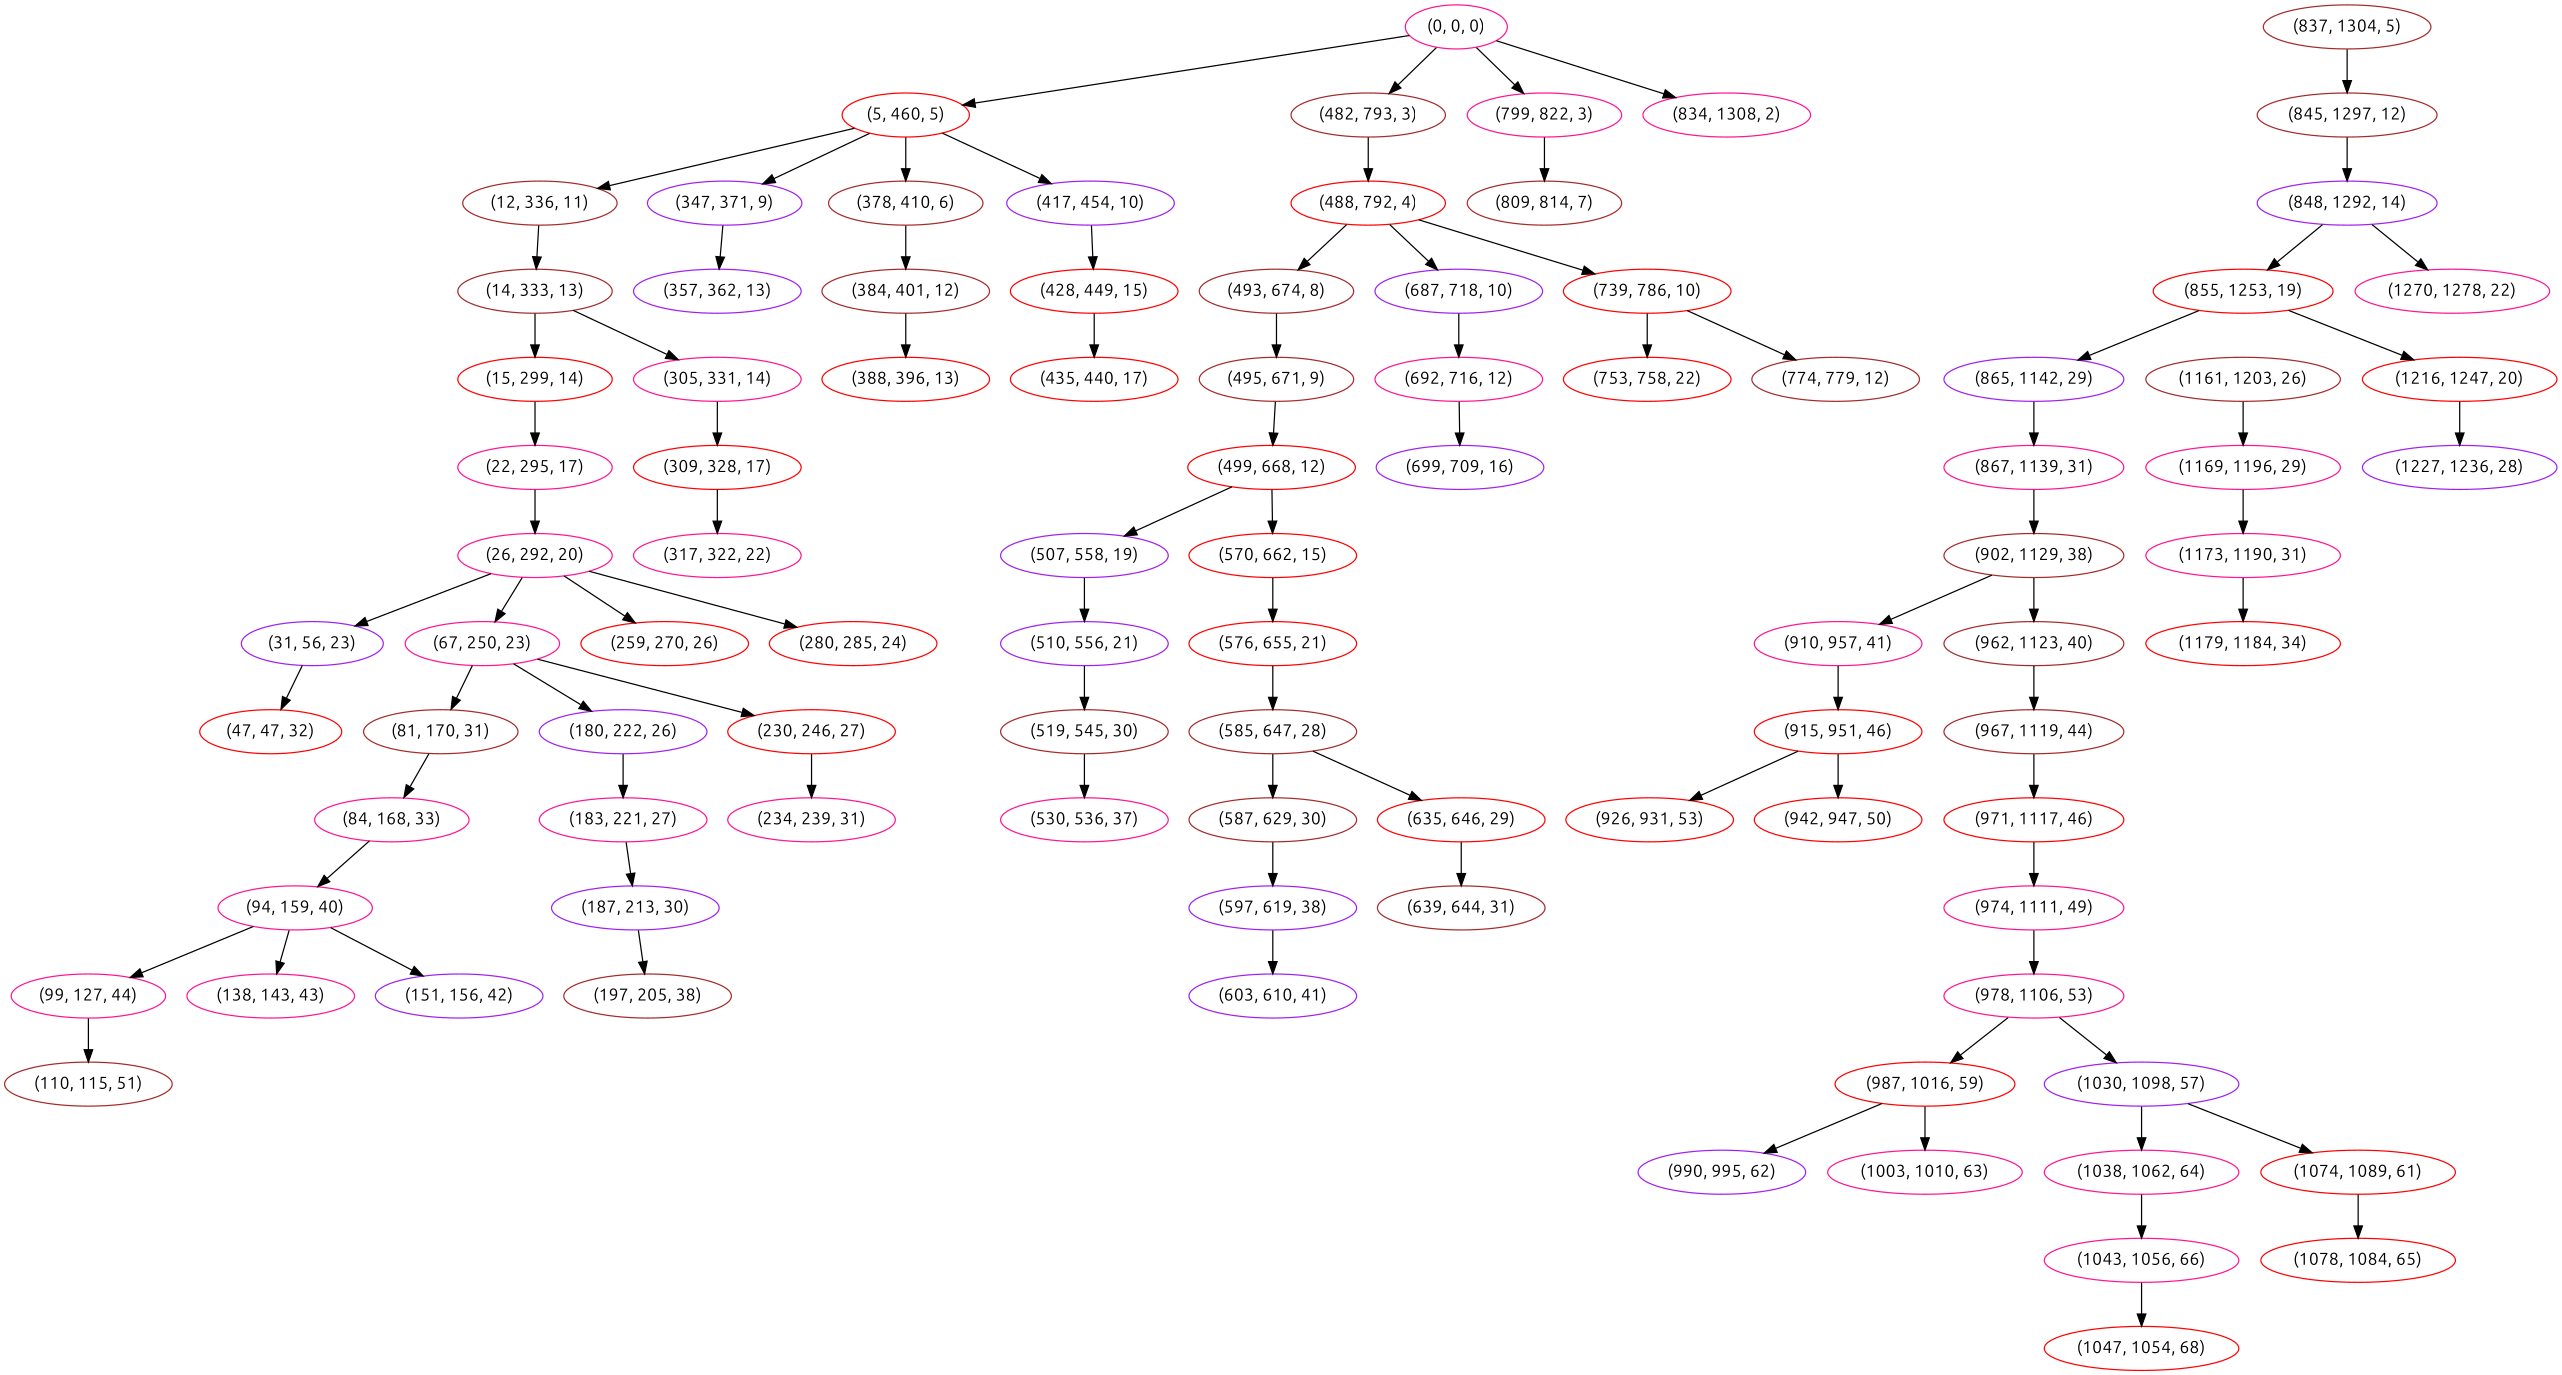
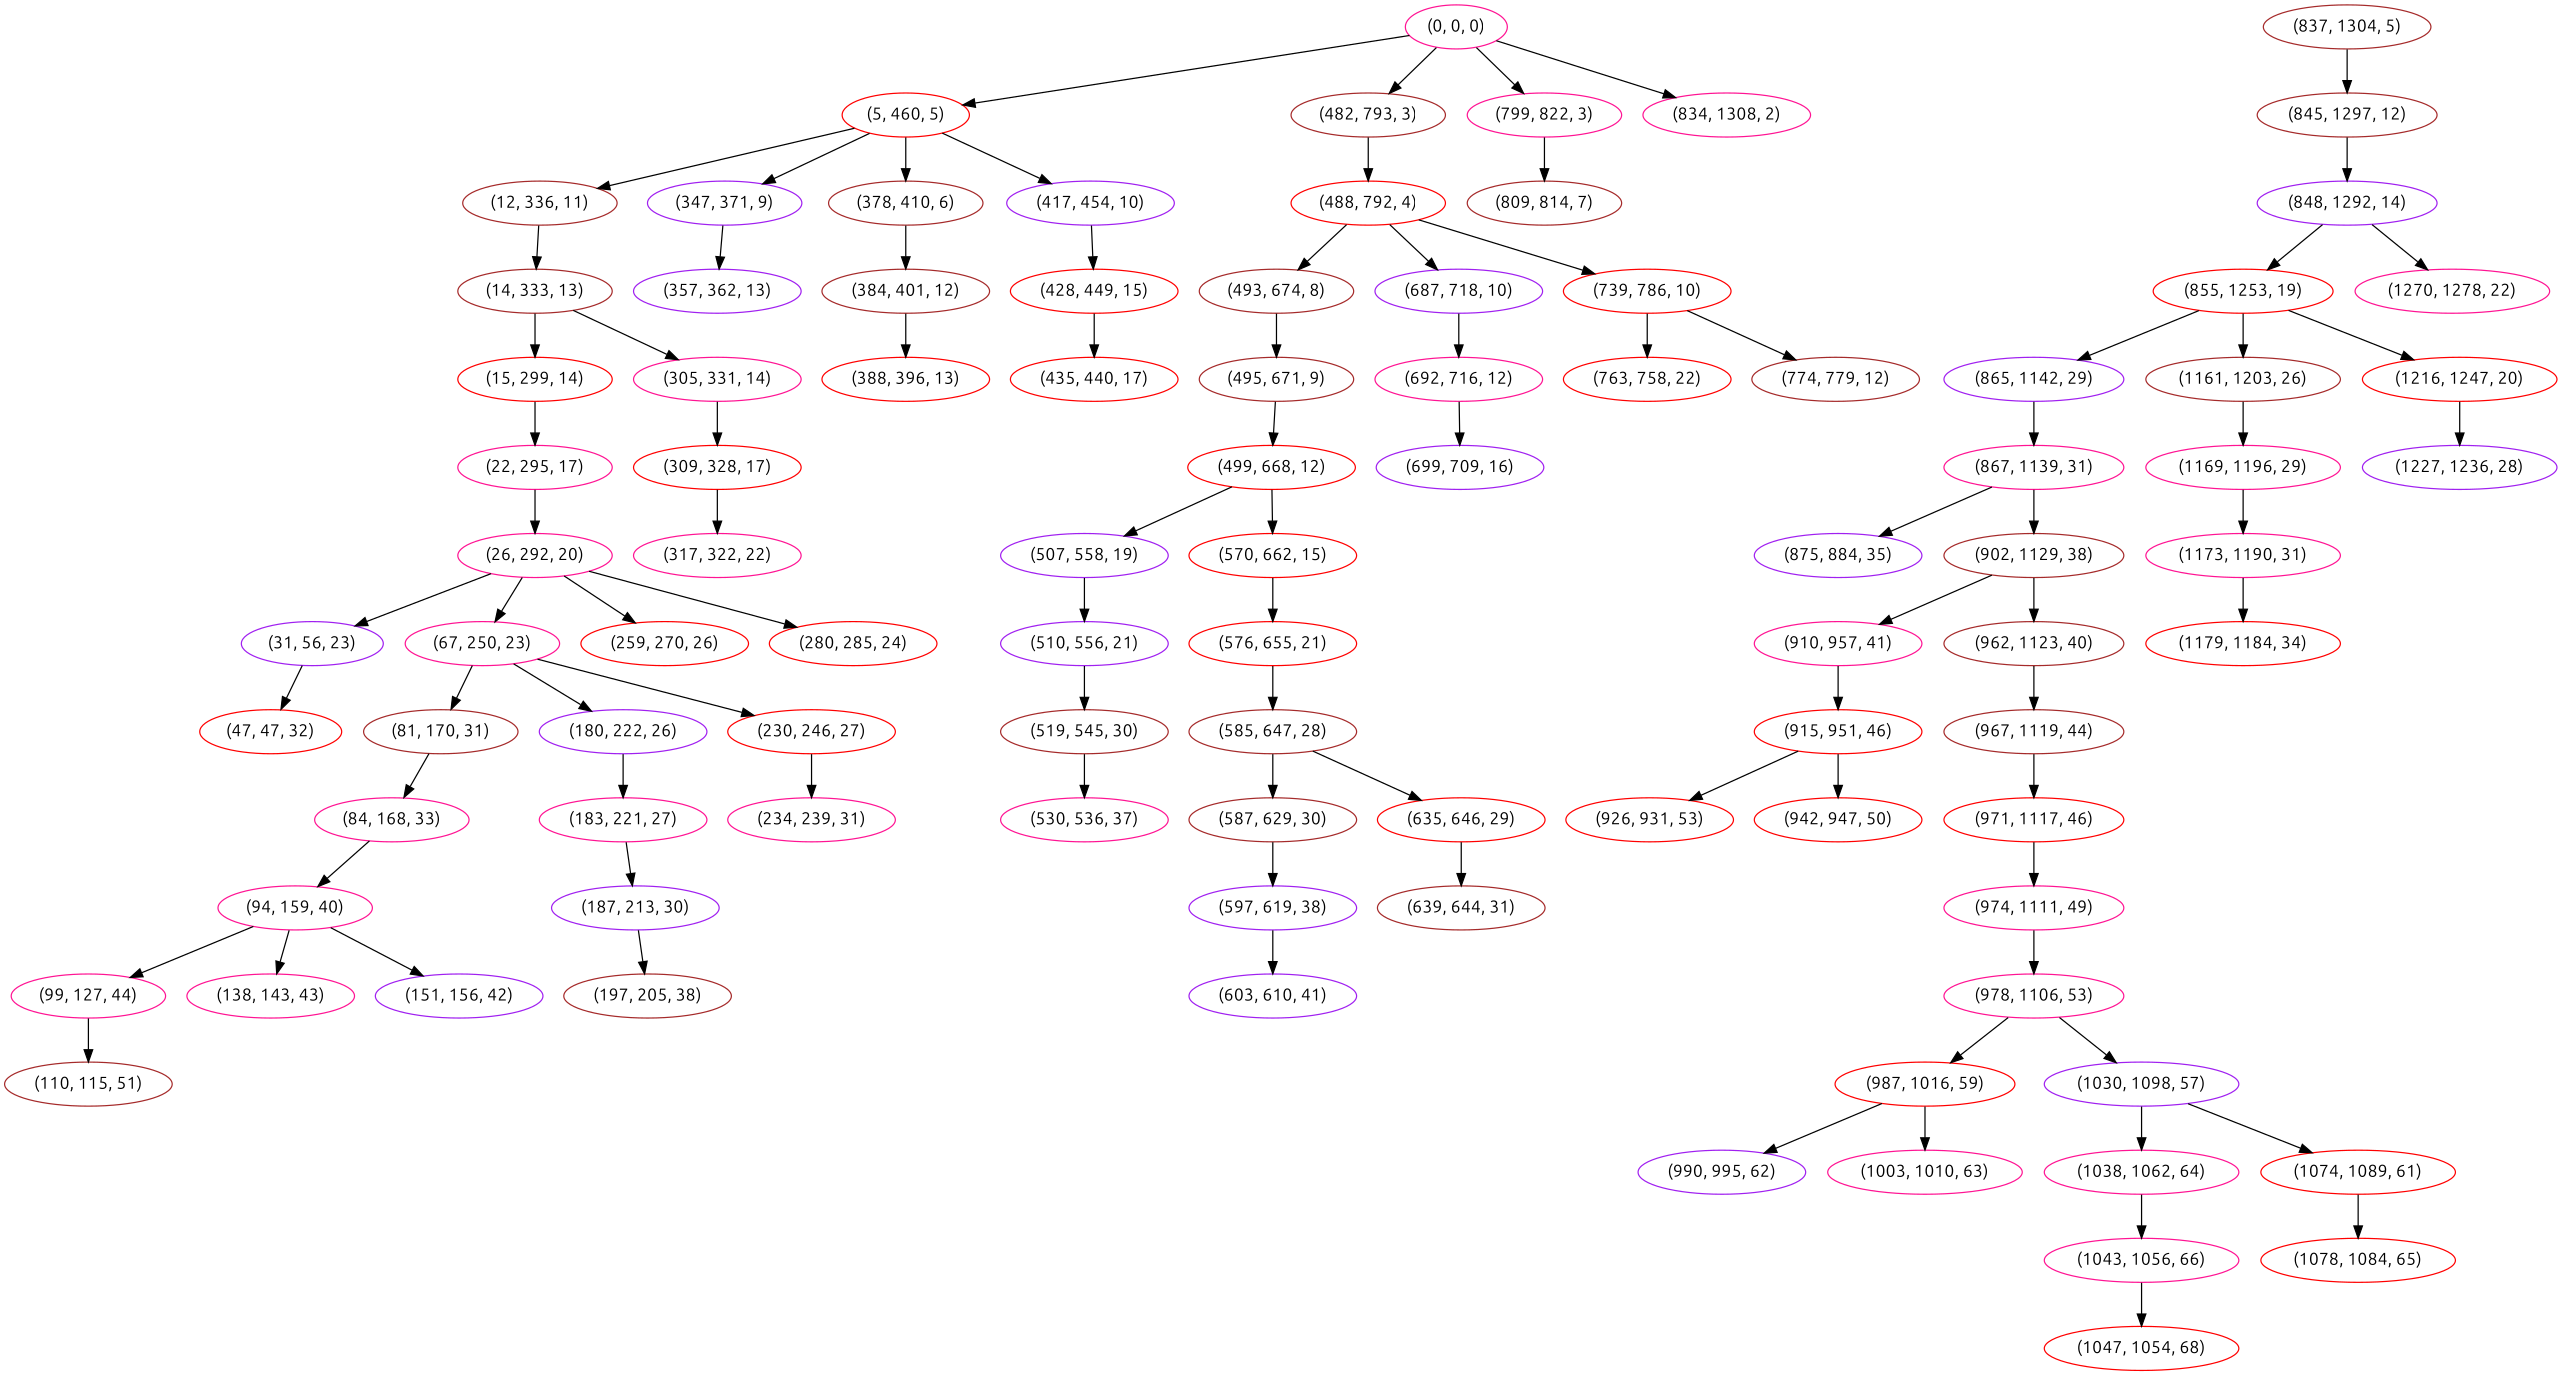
none -> (2243, 329)
(1647, 379) -> (1647, 379)
none -> (1838, 556)
